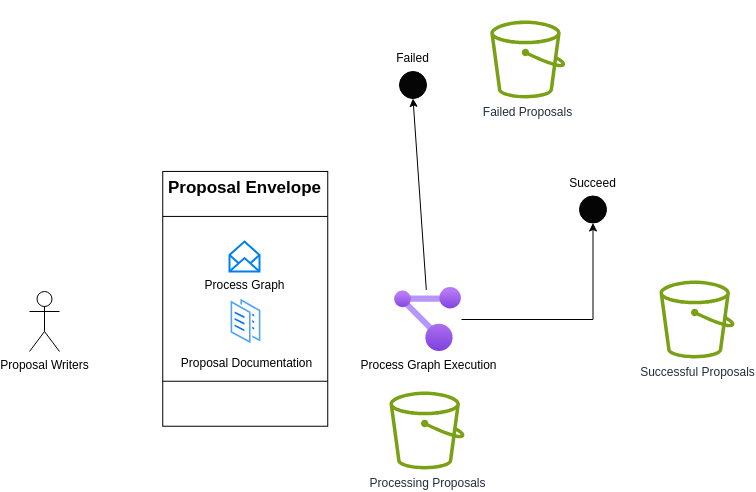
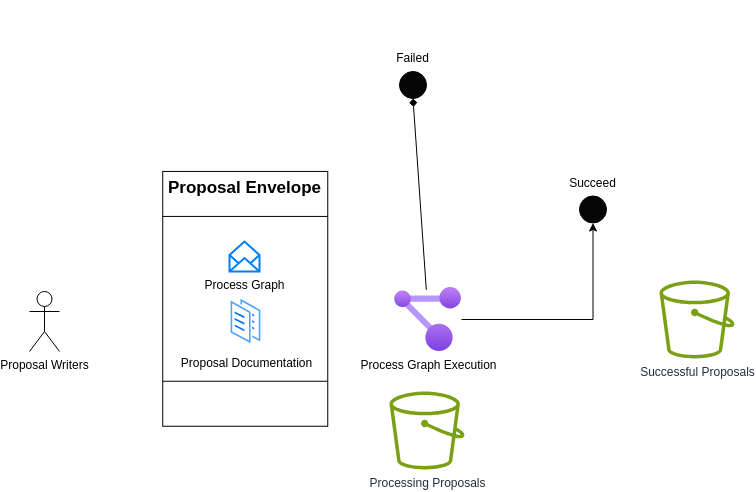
(528, 60) -> none
(414, 107) -> (414, 107)
